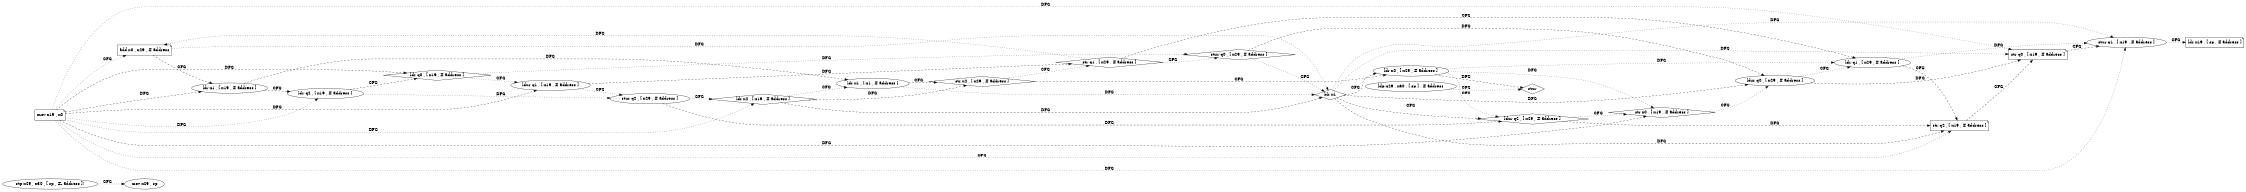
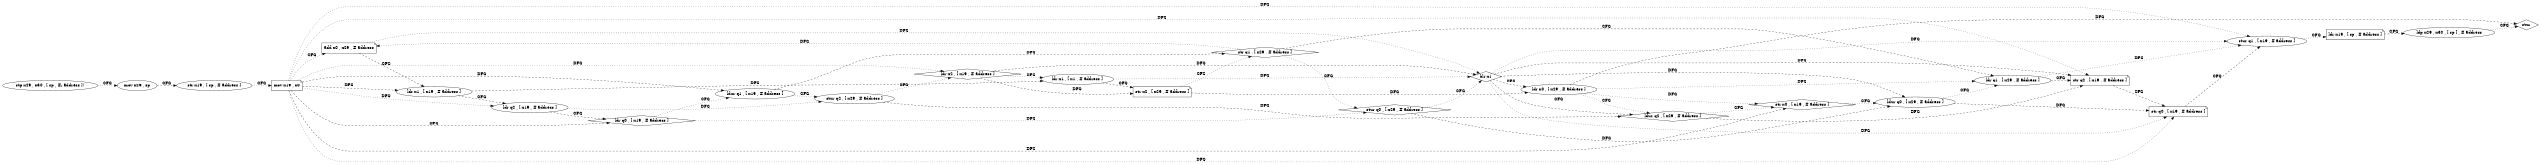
none -> (2393, 34)
(1239, 79) -> (1395, 92)
(982, 82) -> (1162, 92)
none -> (214, 86)
